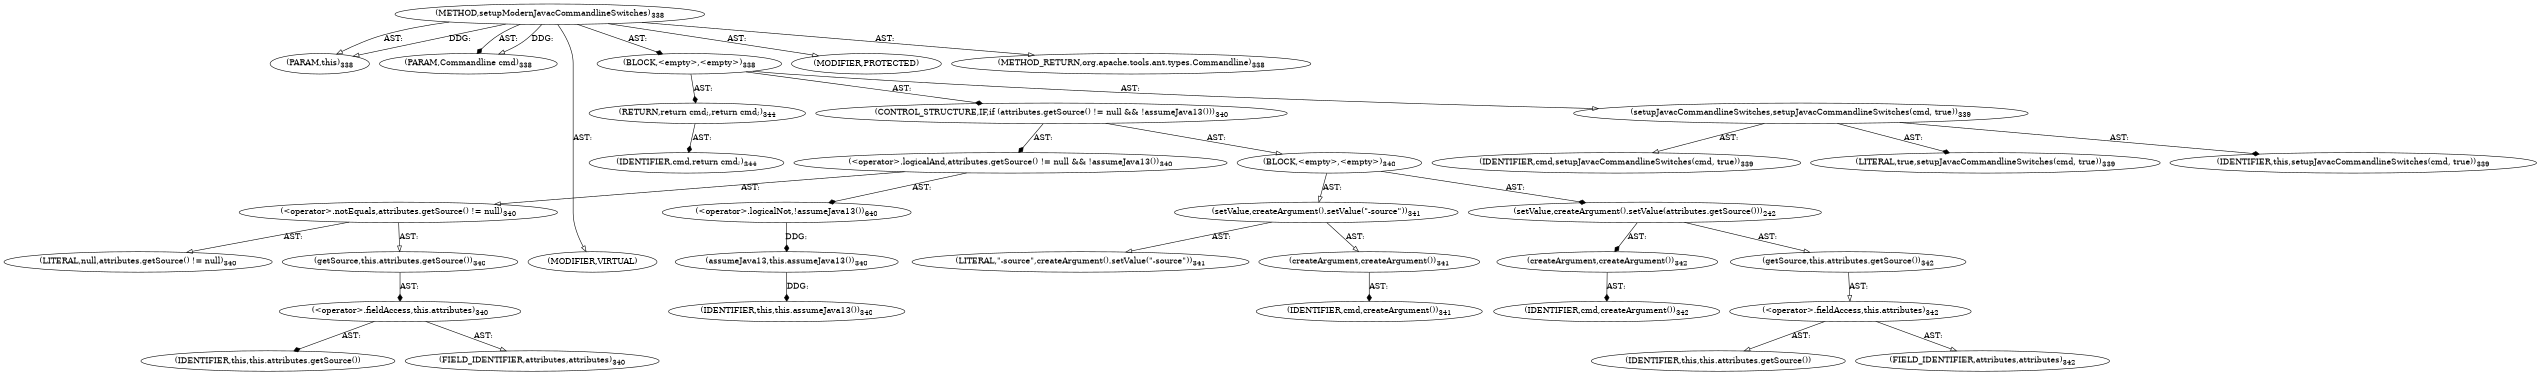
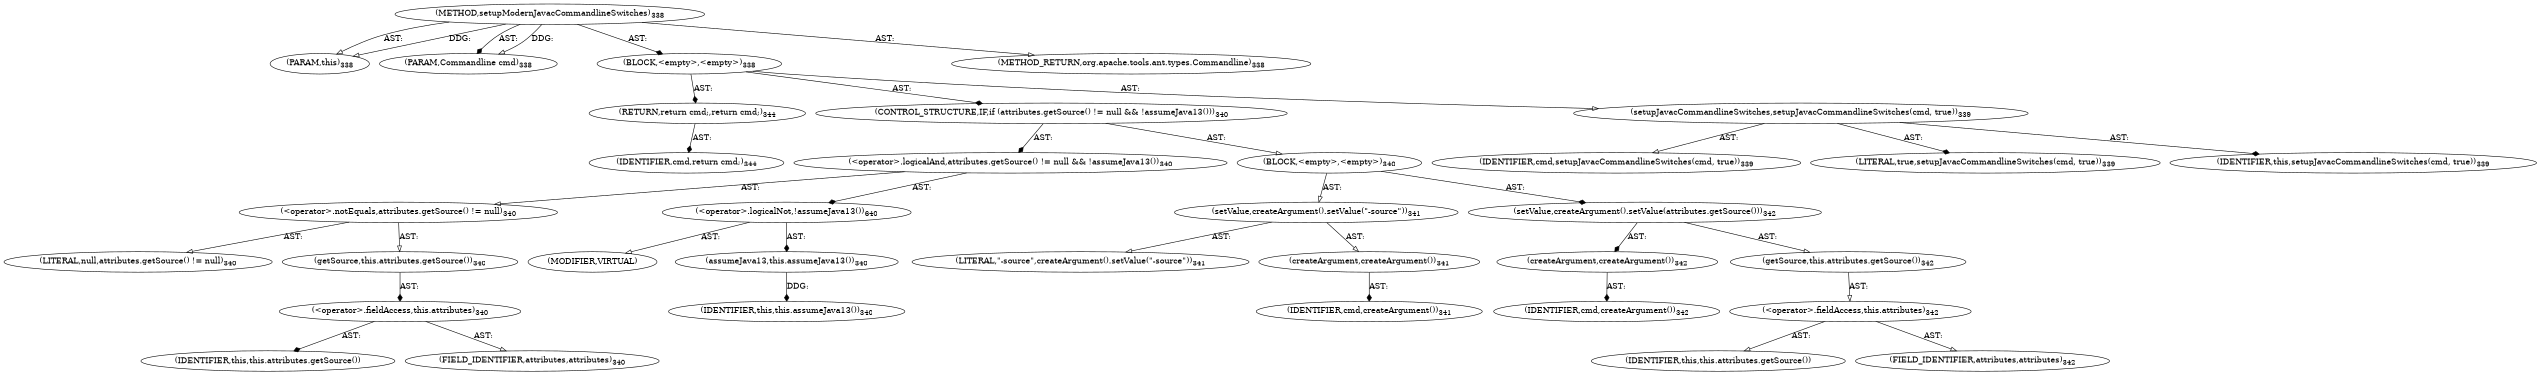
(866, 64) -> none
(573, 135) -> (690, 237)
(1770, 212) -> (1770, 212)
(798, 237) -> (798, 237)
